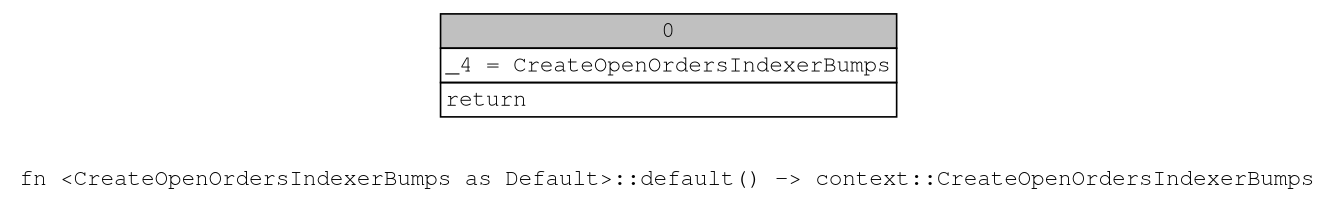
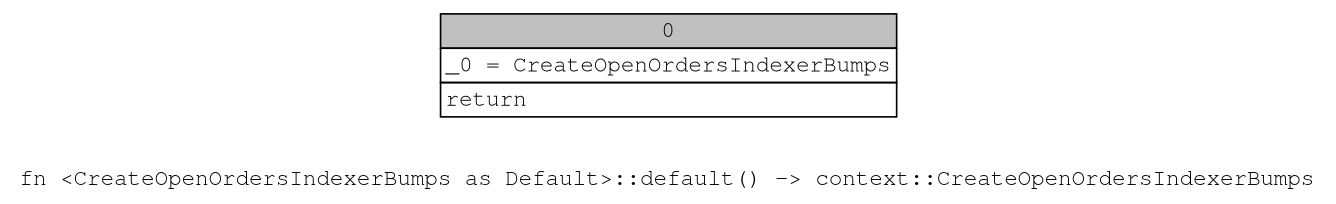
(669, 65) -> (669, 65)
